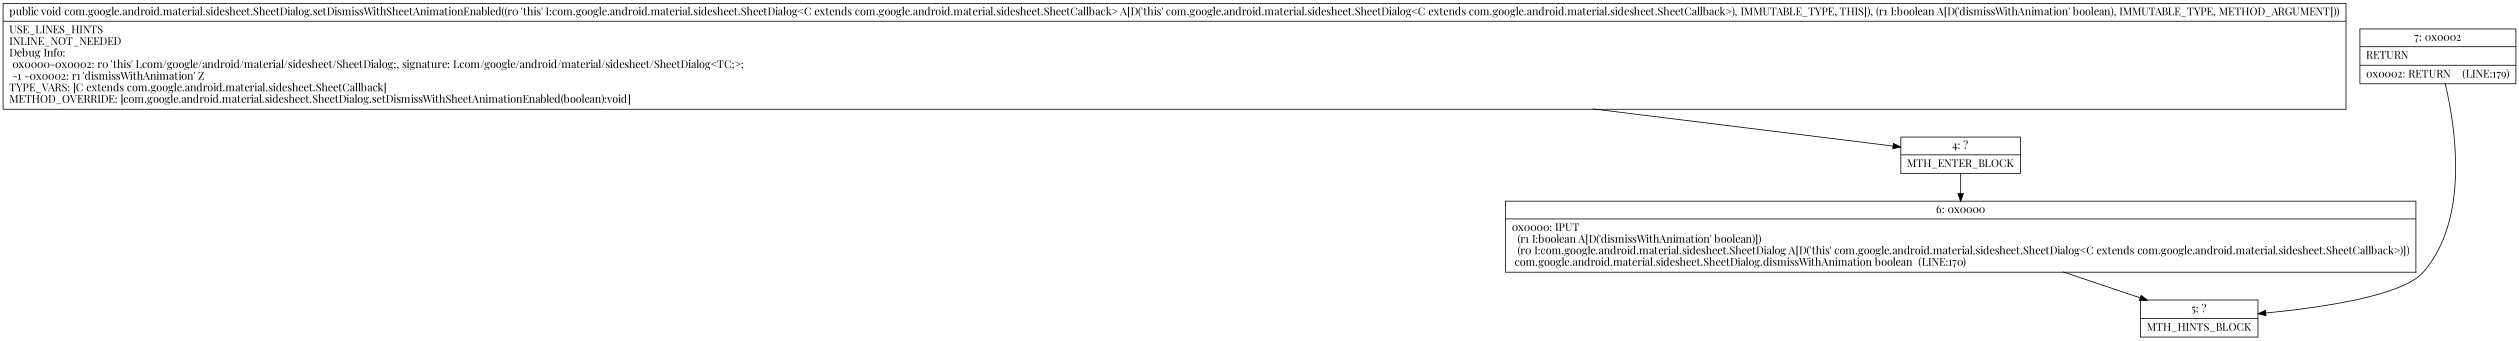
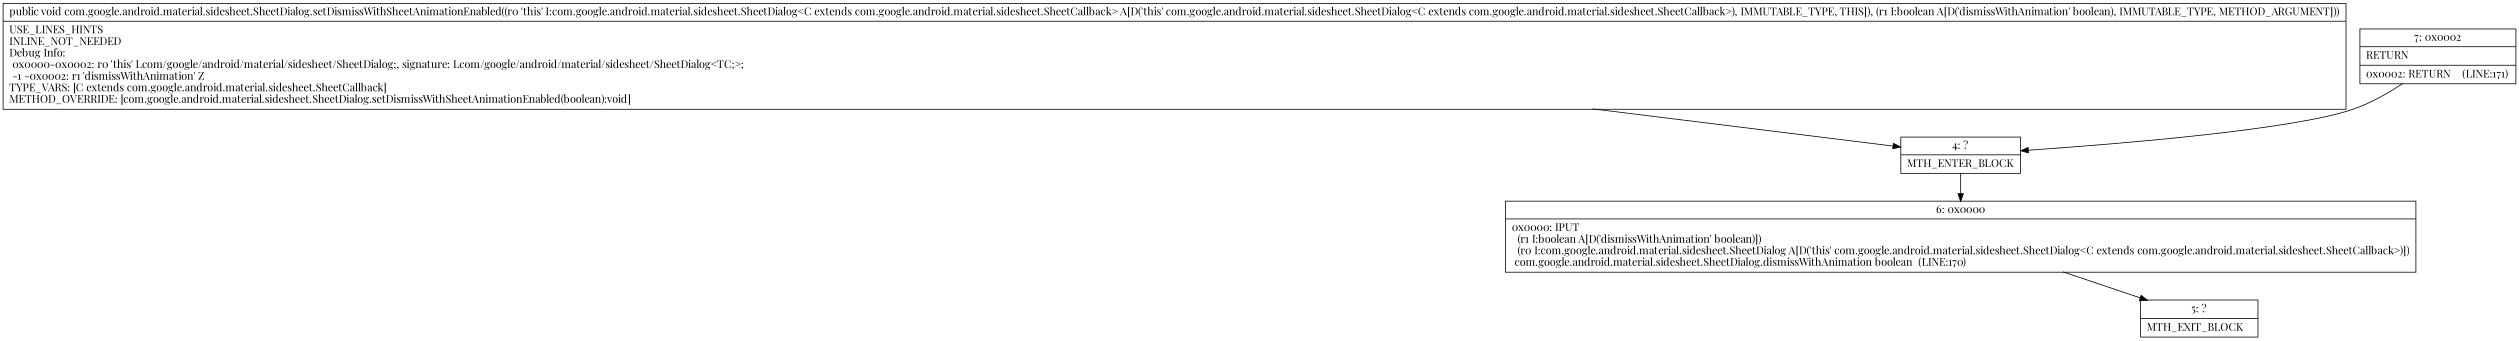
(2438, 74) -> (2437, 74)
(2432, 259) -> (2220, 133)
(2199, 327) -> (2195, 327)
